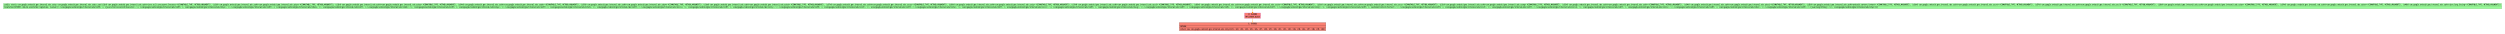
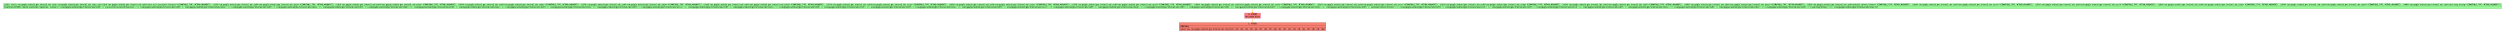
(1183, 27) -> (1185, 27)
